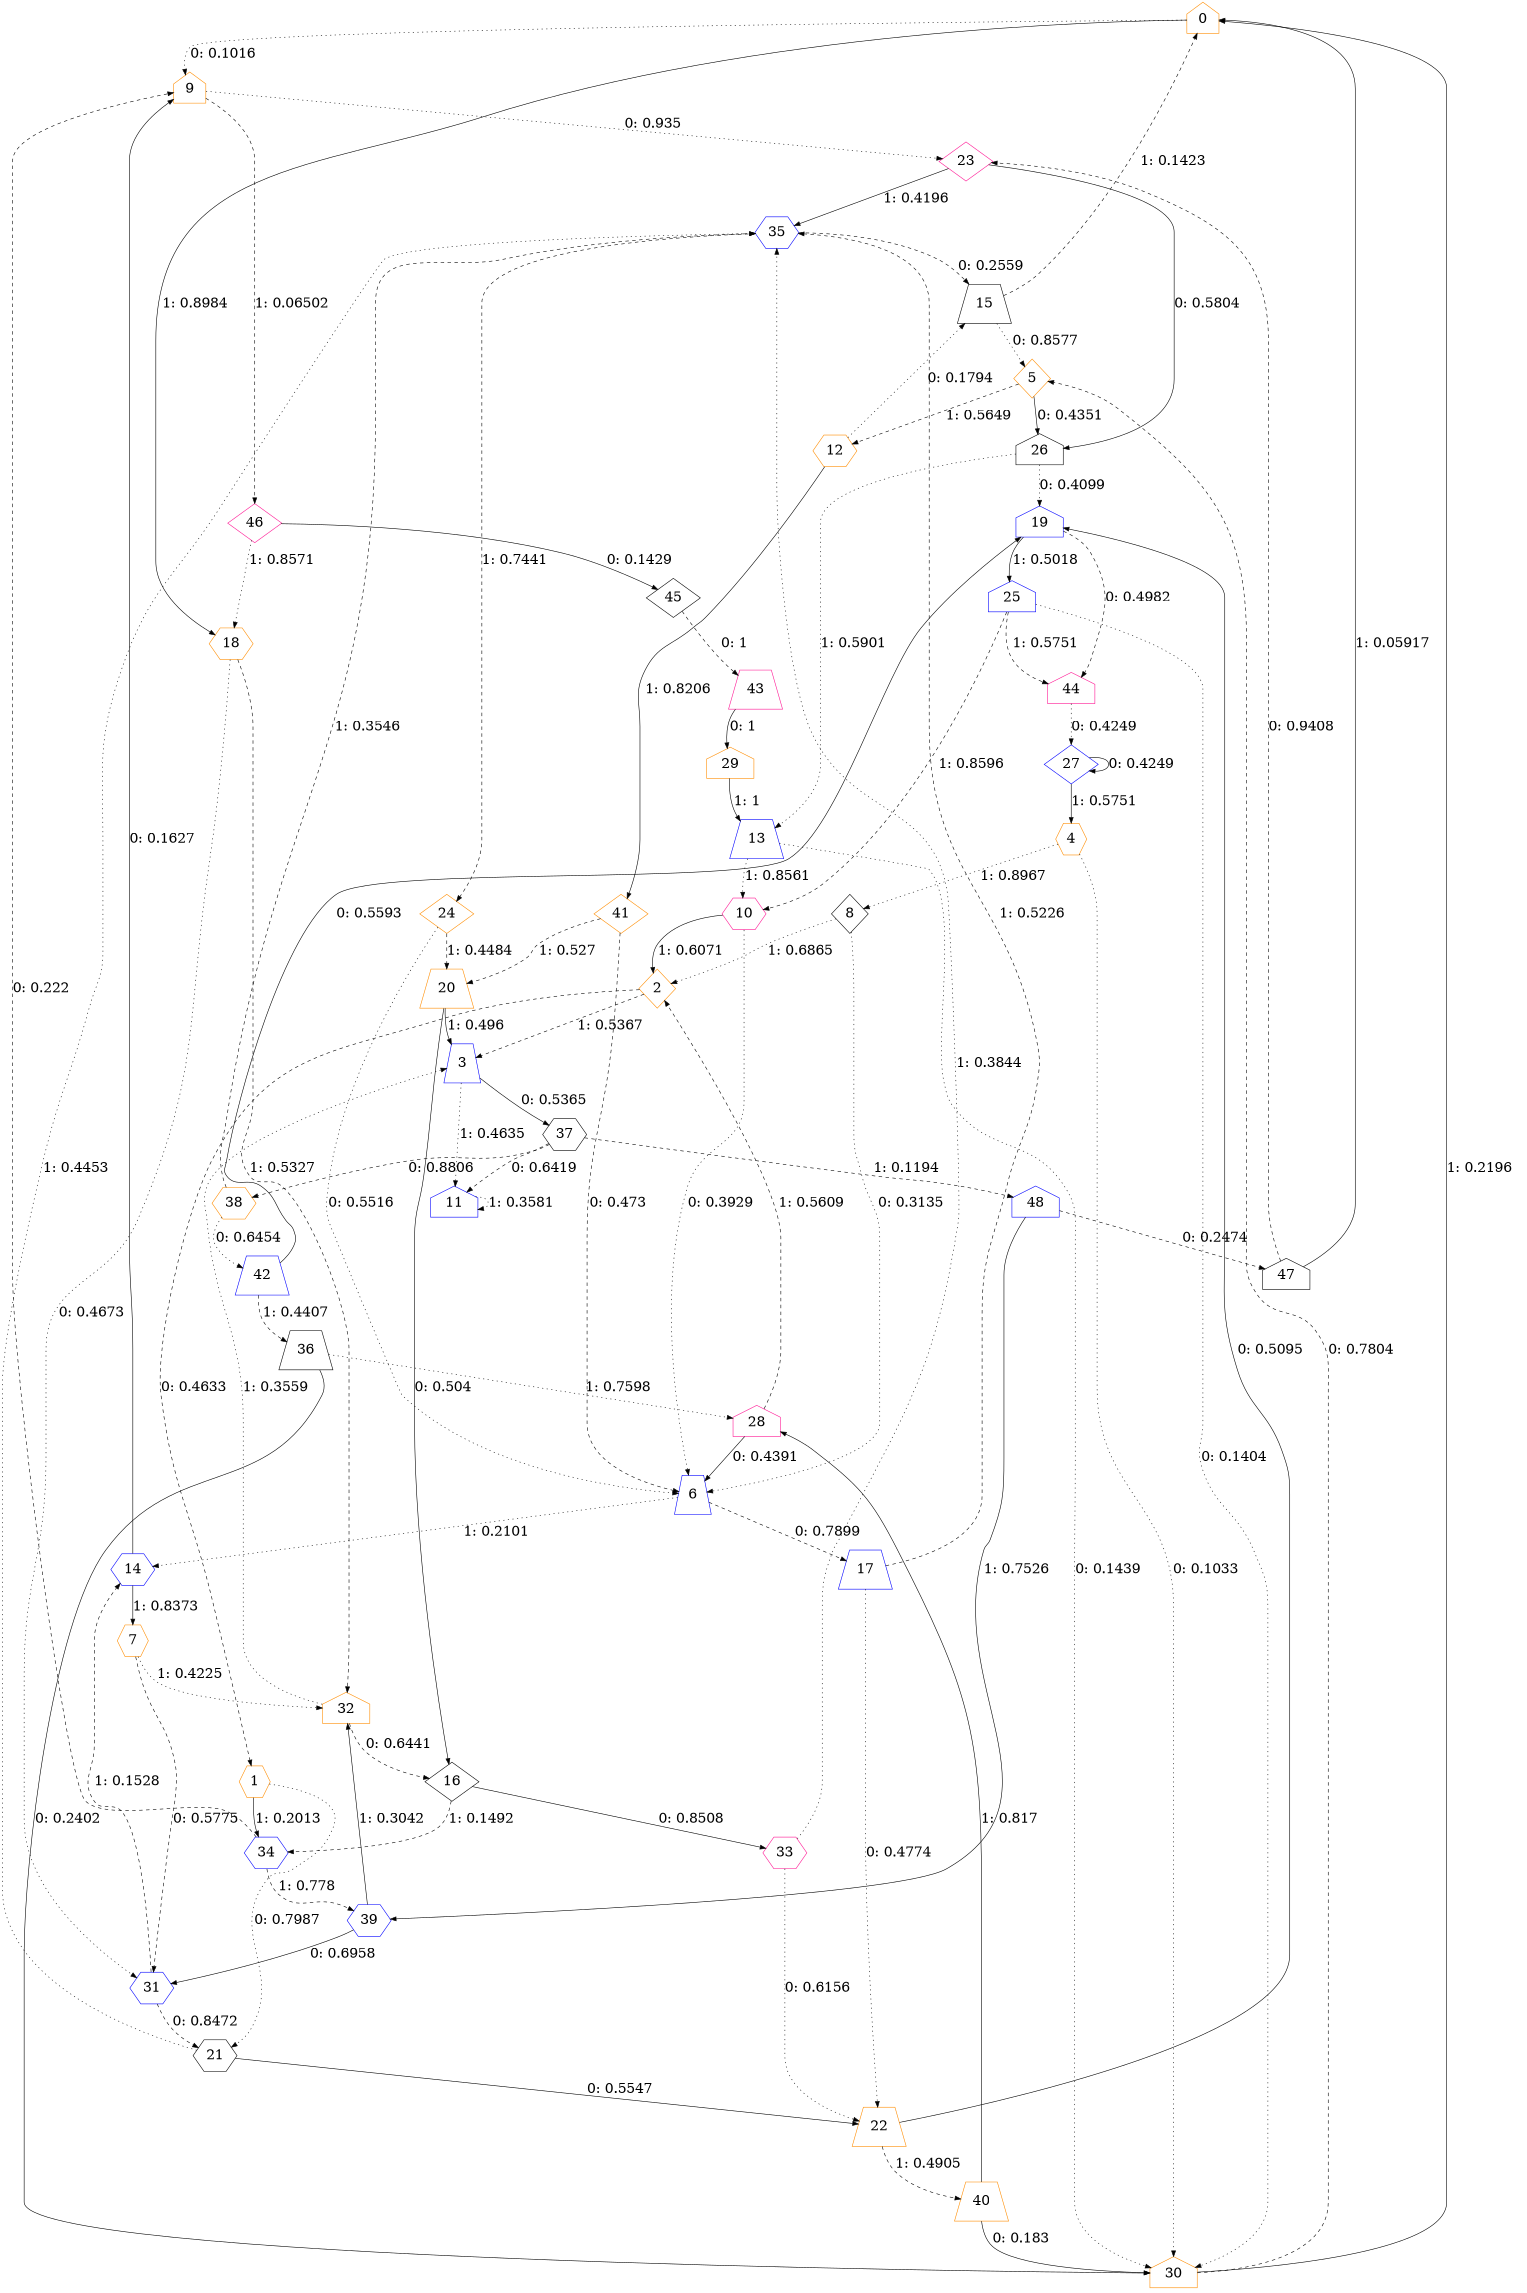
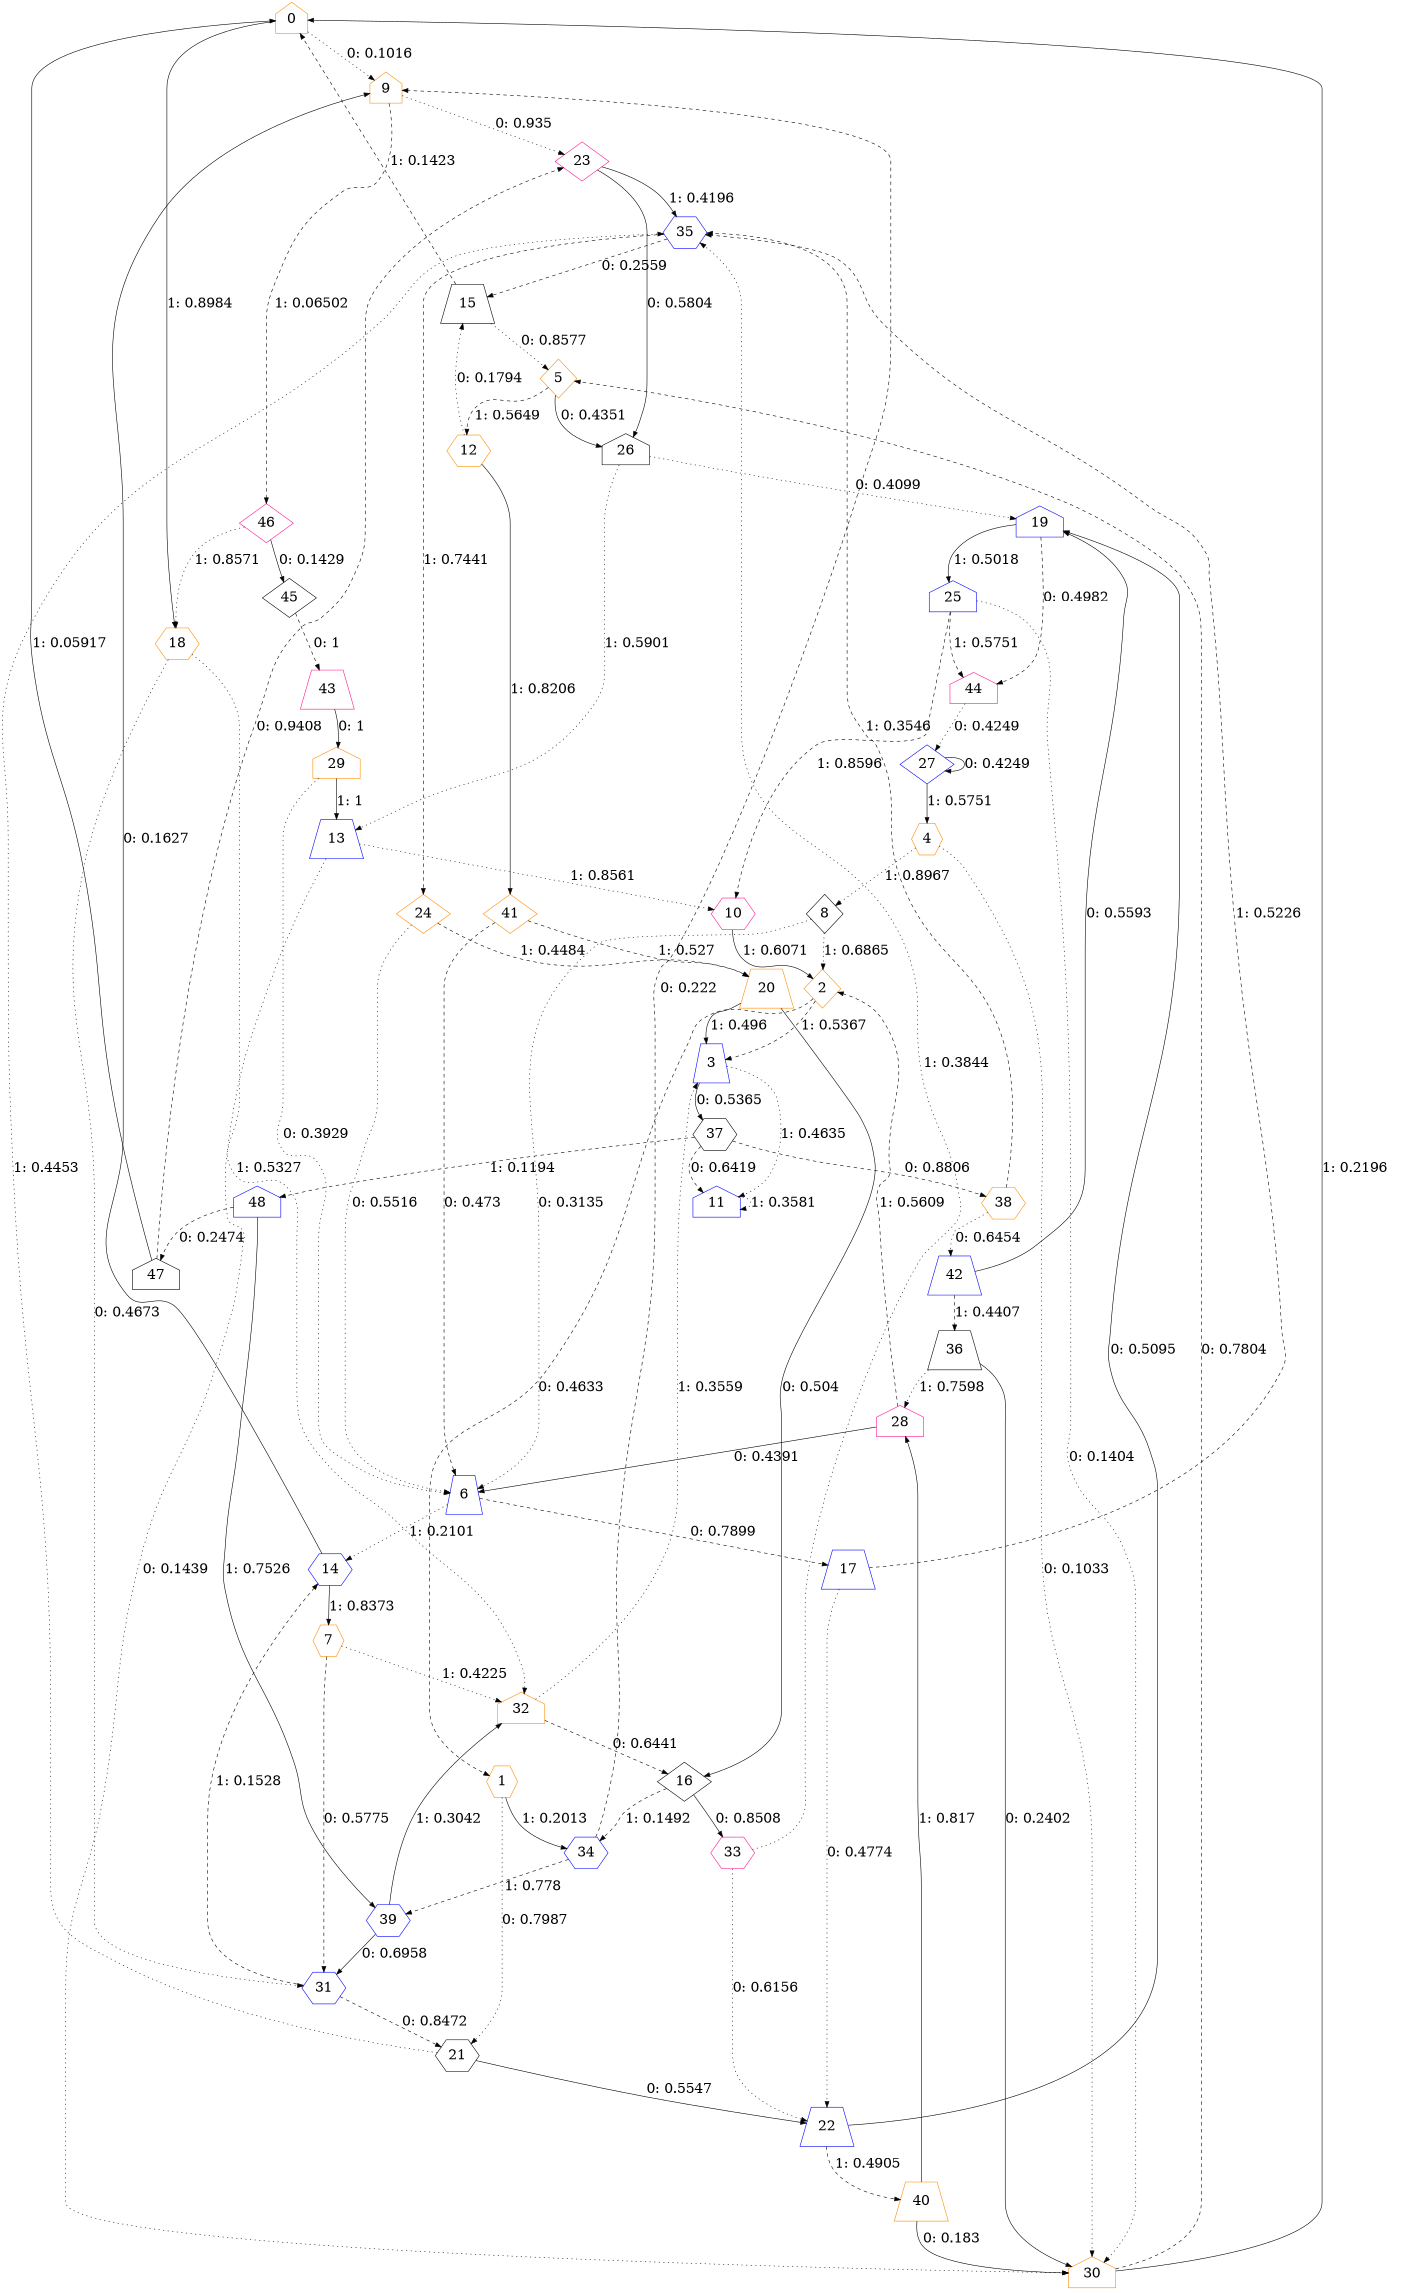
(263, 1182) -> (286, 1186)
(687, 1191) -> (315, 1160)
(879, 2127) -> (827, 2127)
